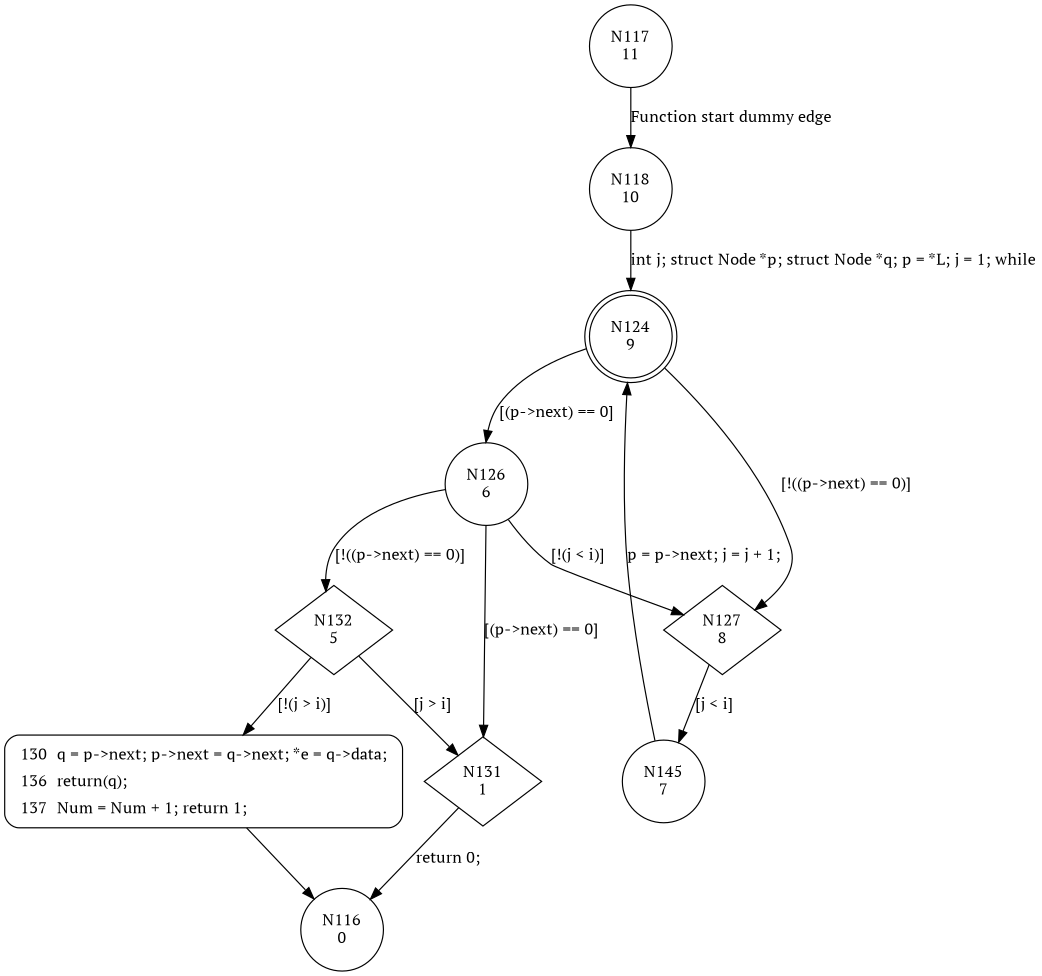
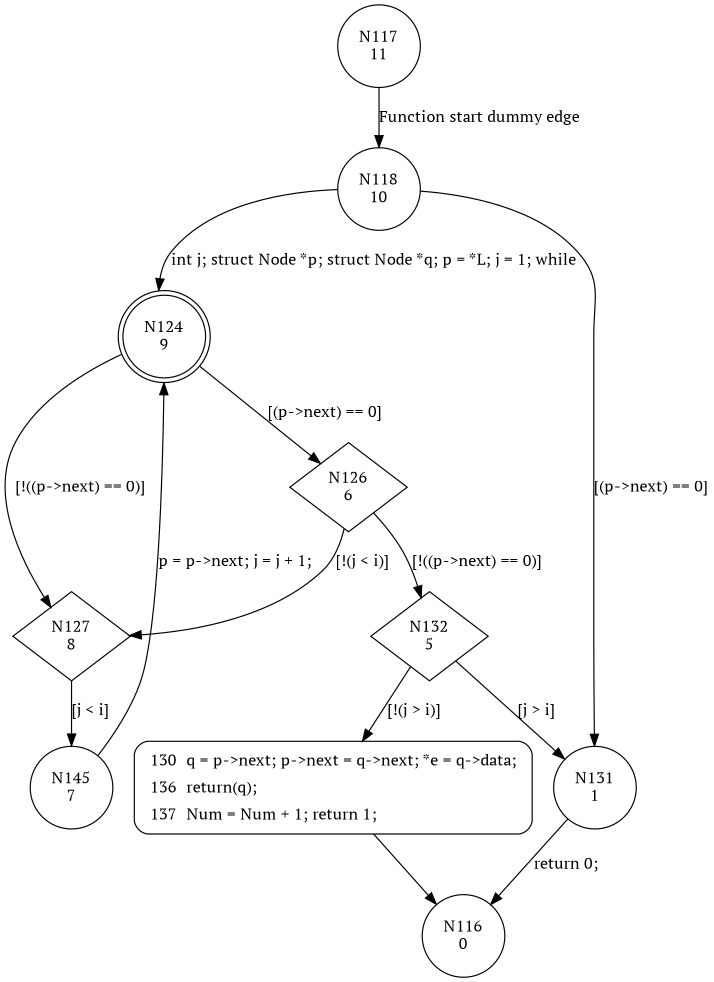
(486, 484) -> (349, 487)
(485, 625) -> (594, 405)
(483, 781) -> (595, 788)
